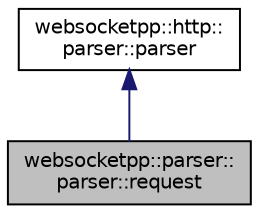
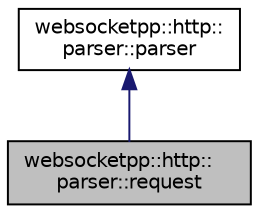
(129, 173) -> (129, 173)
